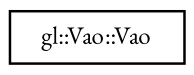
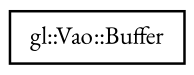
(97, 37) -> (97, 37)
